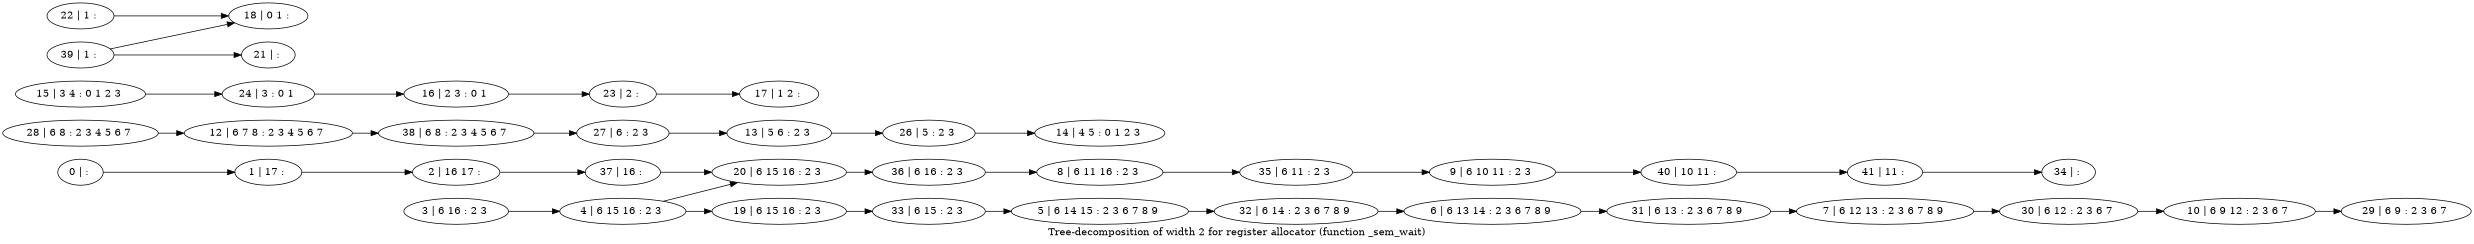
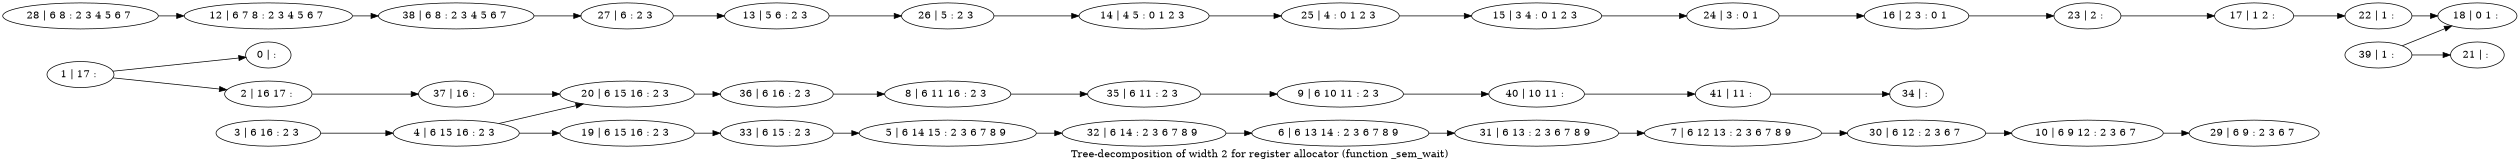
none -> (1340, 16)
none -> (2316, 16)
(165, 172) -> (176, 65)
